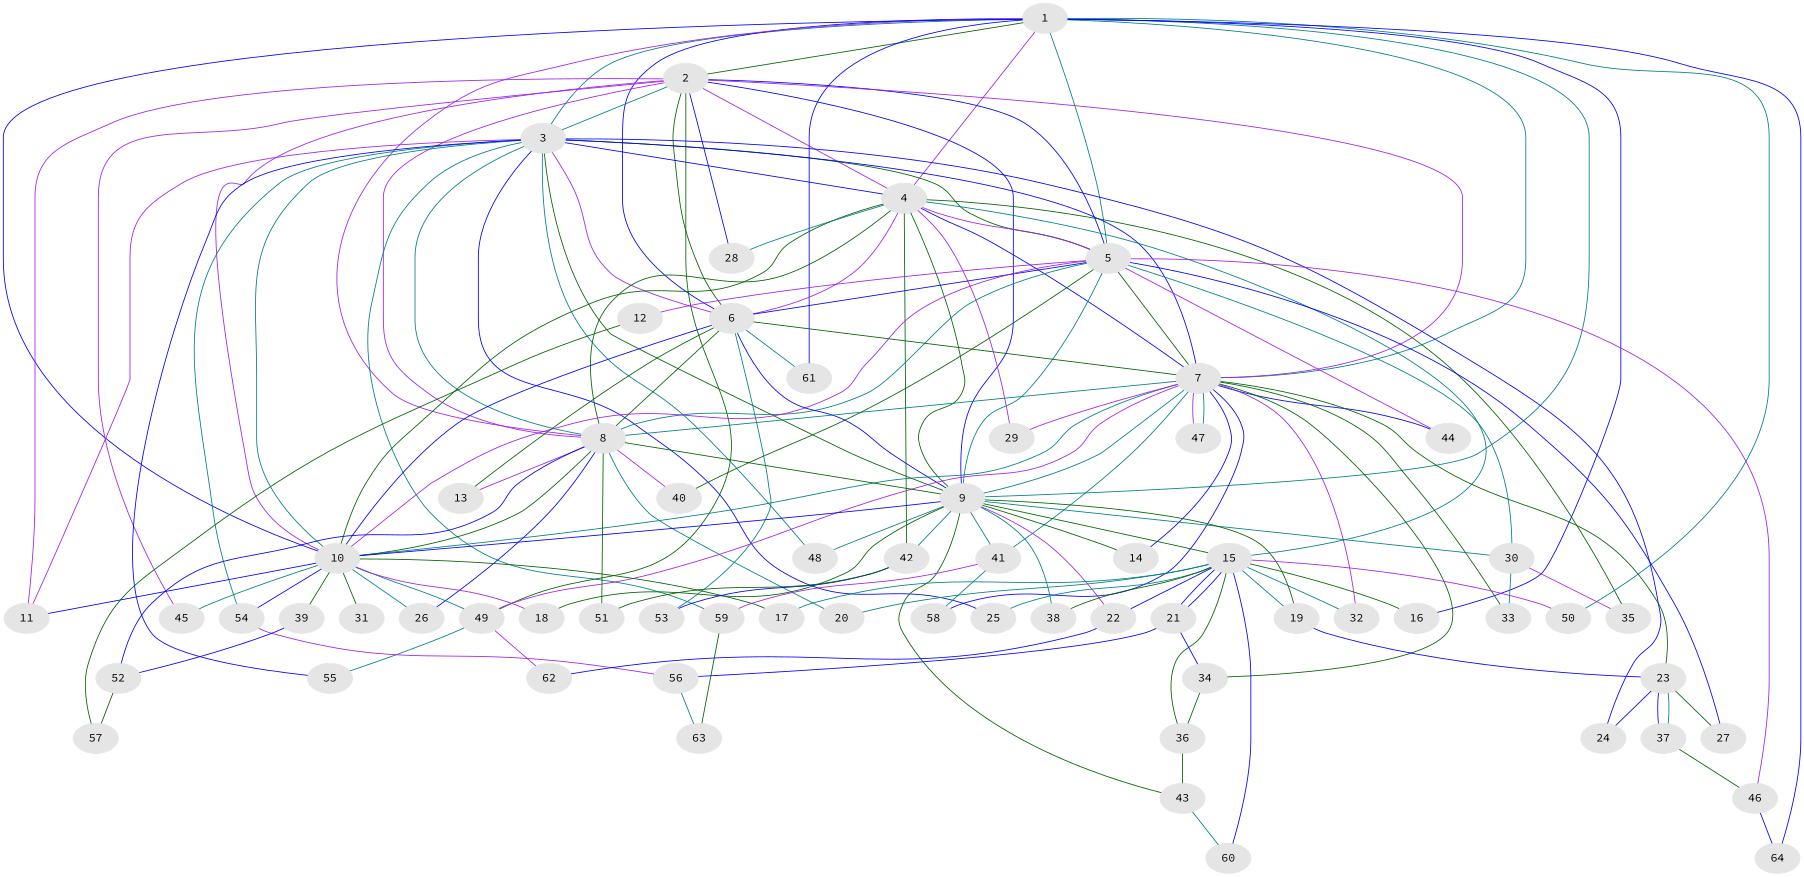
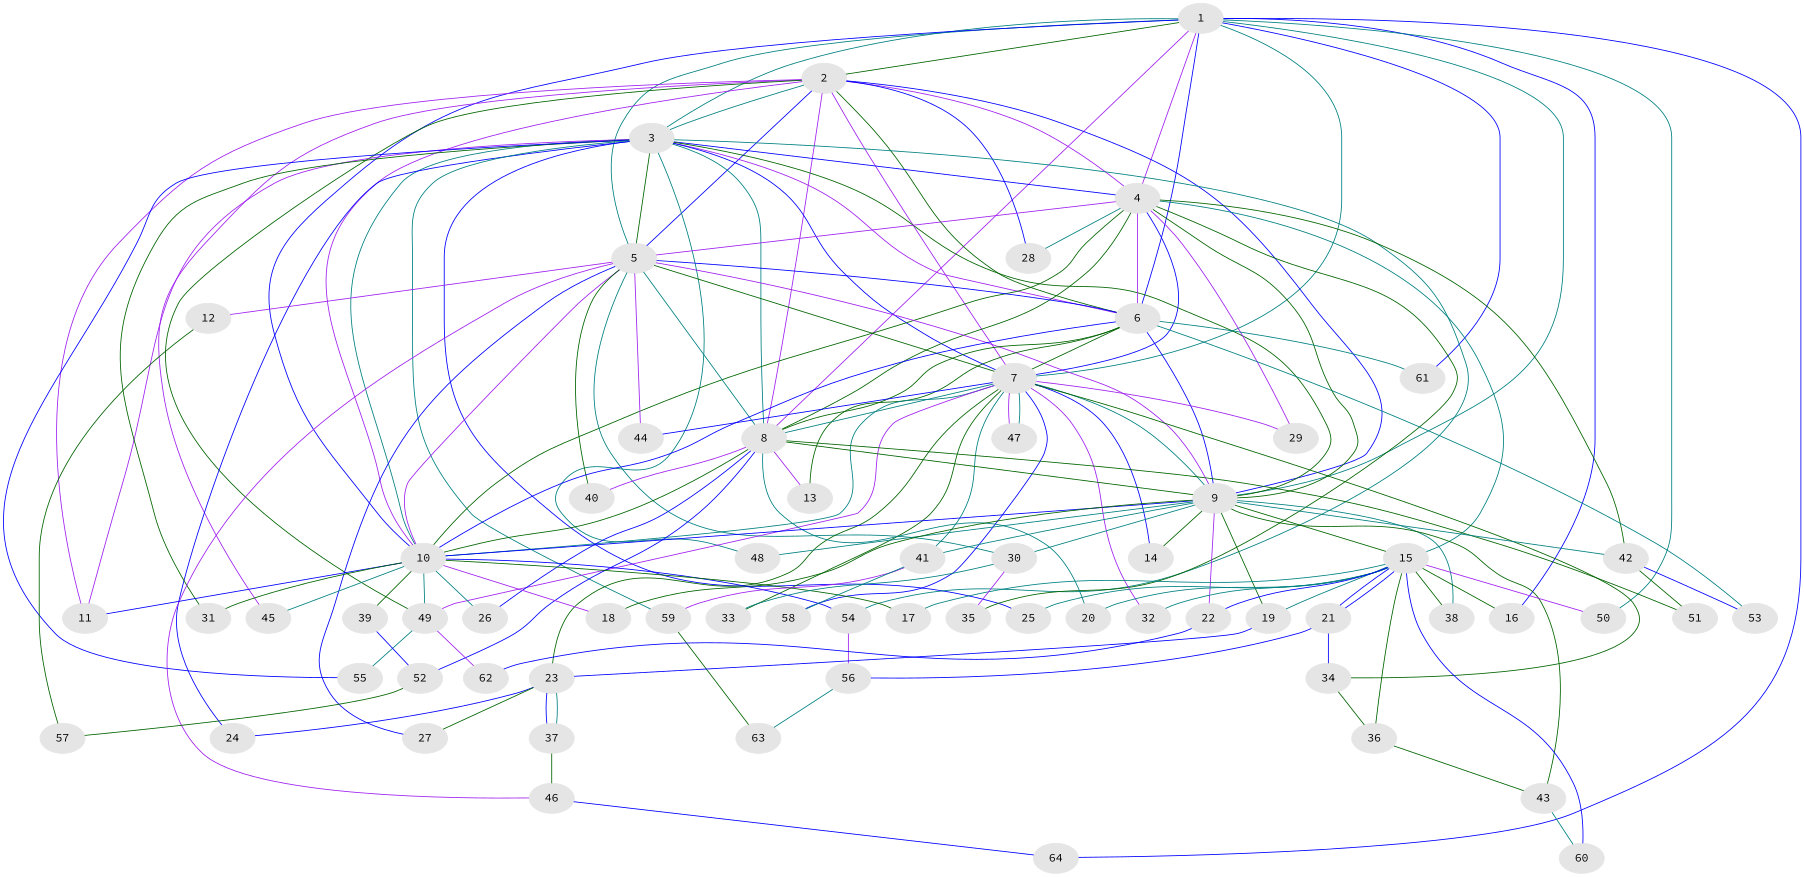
none -> (195, 202)
(1034, 383) -> (954, 333)
